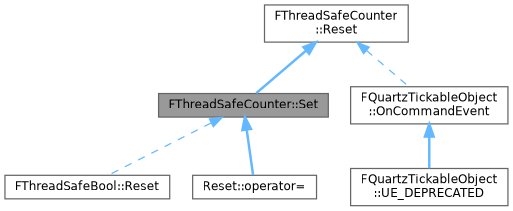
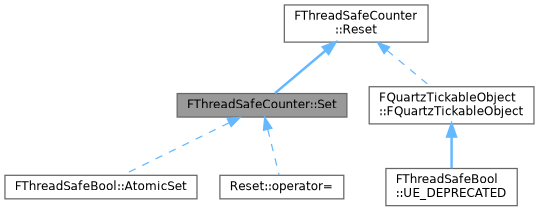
(429, 105) -> (452, 105)
(250, 152) -> (273, 152)
(87, 187) -> (101, 187)
(429, 187) -> (452, 187)
